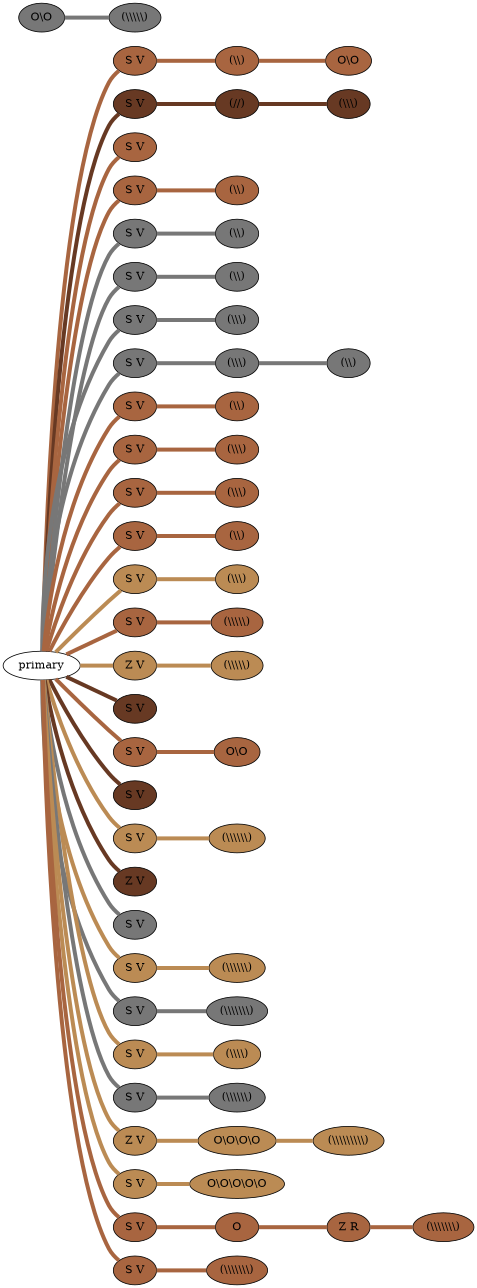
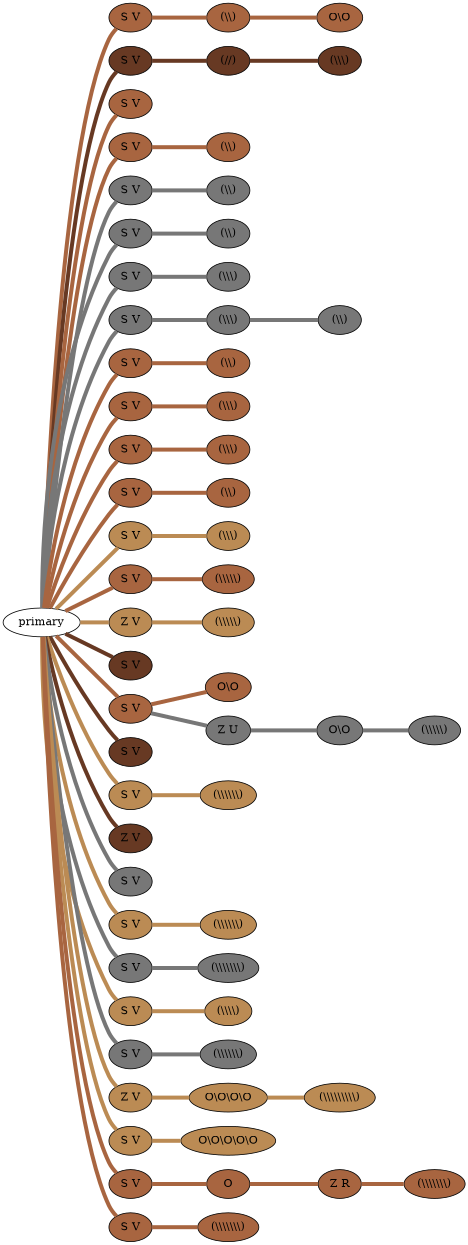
none -> (228, 730)
